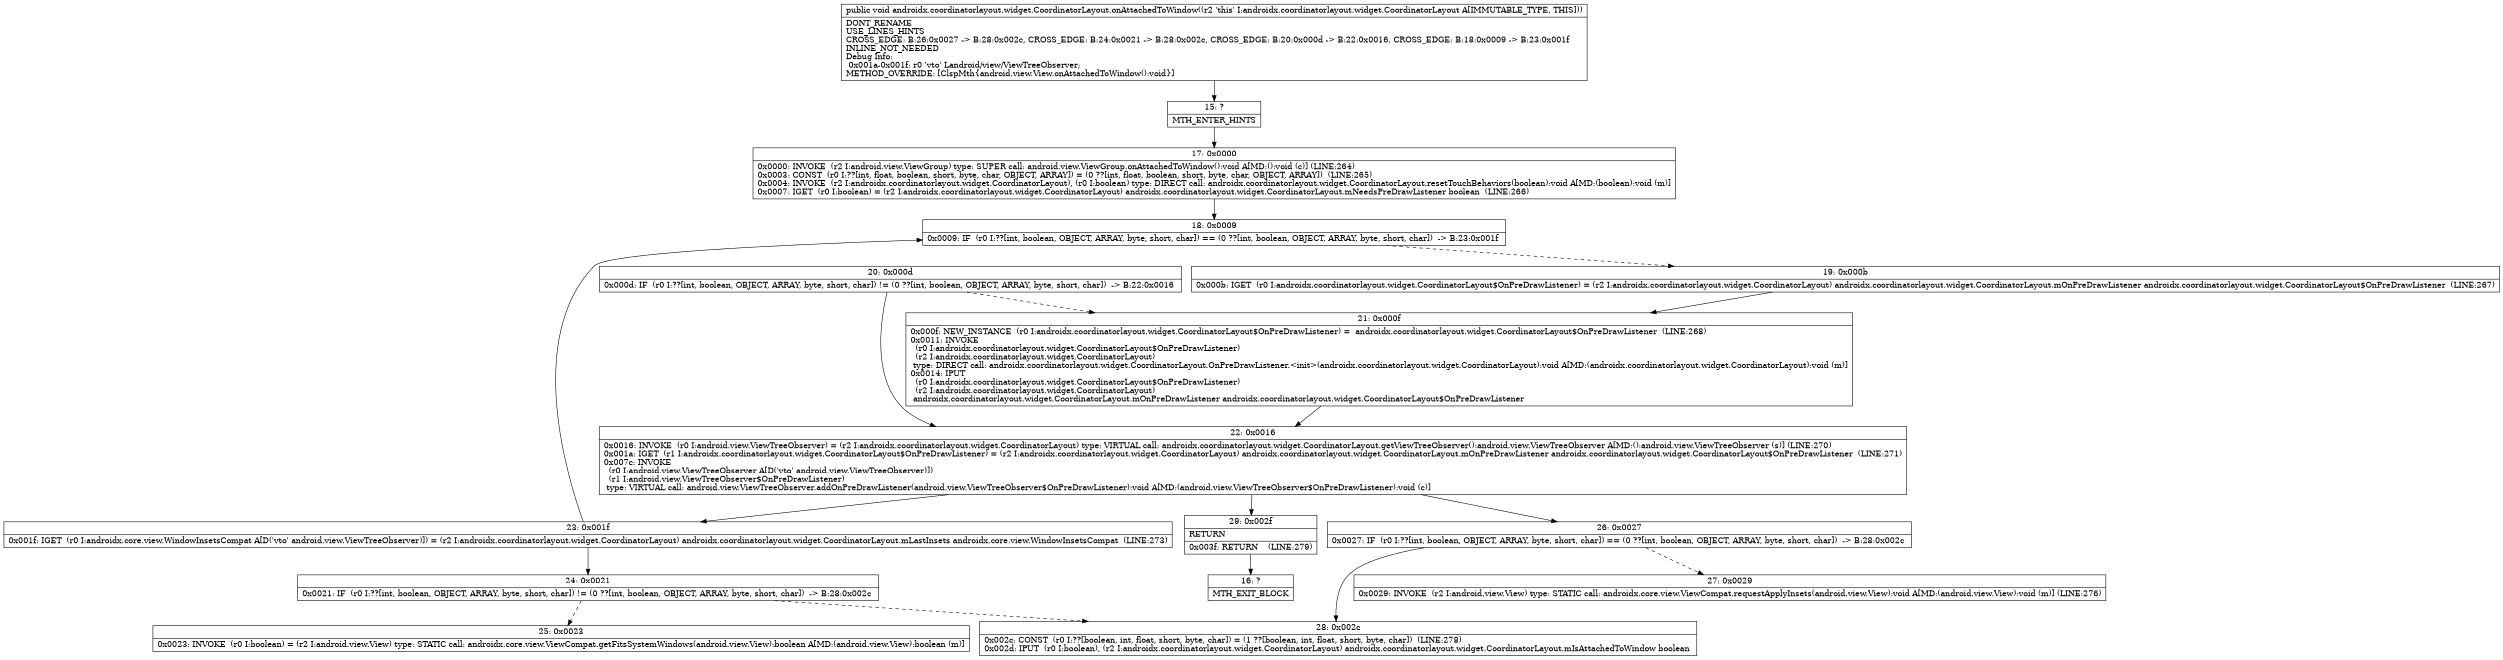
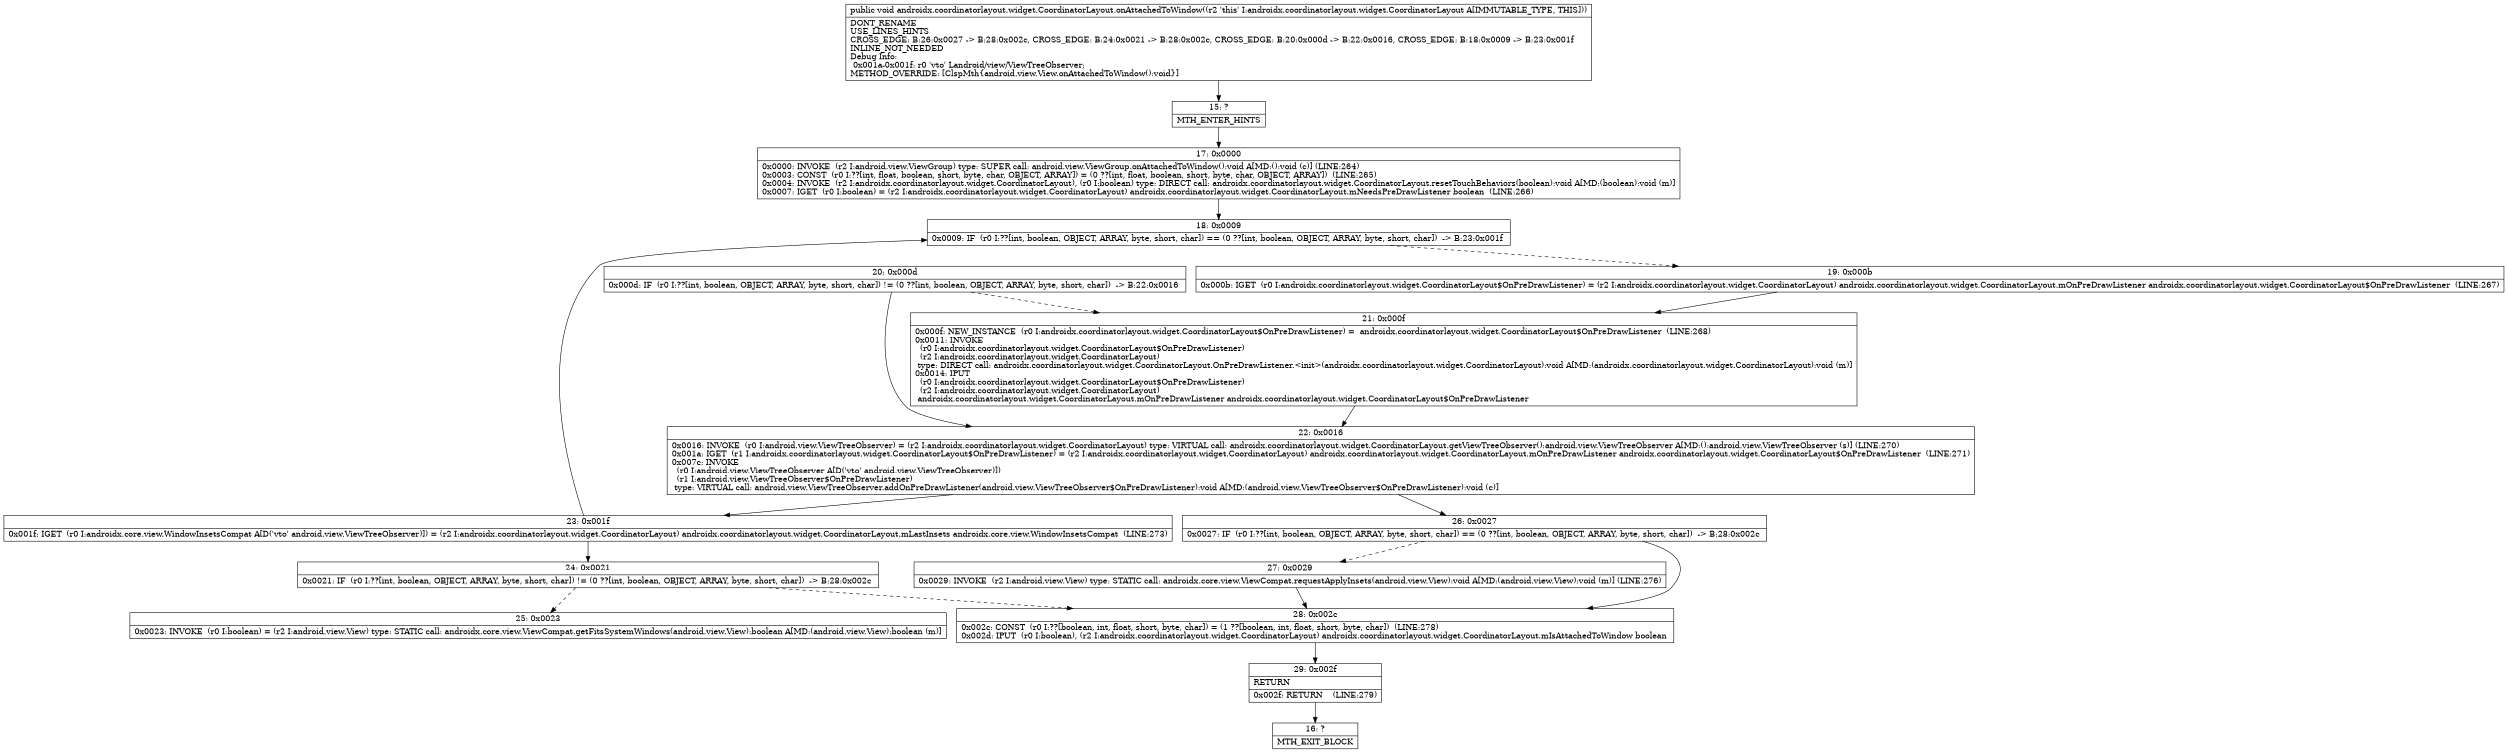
(1252, 502) -> (1315, 650)
(1251, 547) -> (1315, 695)
none -> (1300, 596)
